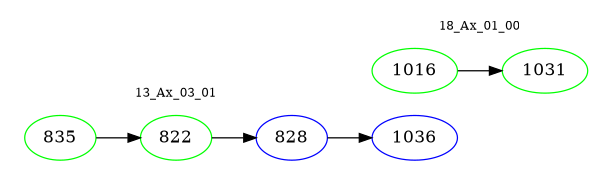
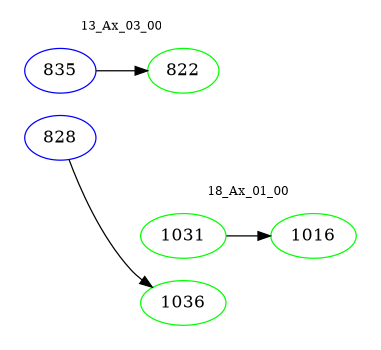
(474, 71) -> (242, 236)
(176, 94) -> (122, 27)
(60, 138) -> (60, 71)
(228, 138) -> none
(415, 138) -> (183, 303)
